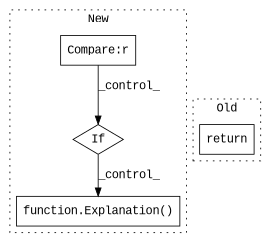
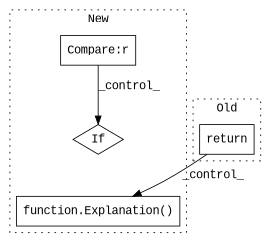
(98, 171) -> (175, 175)
